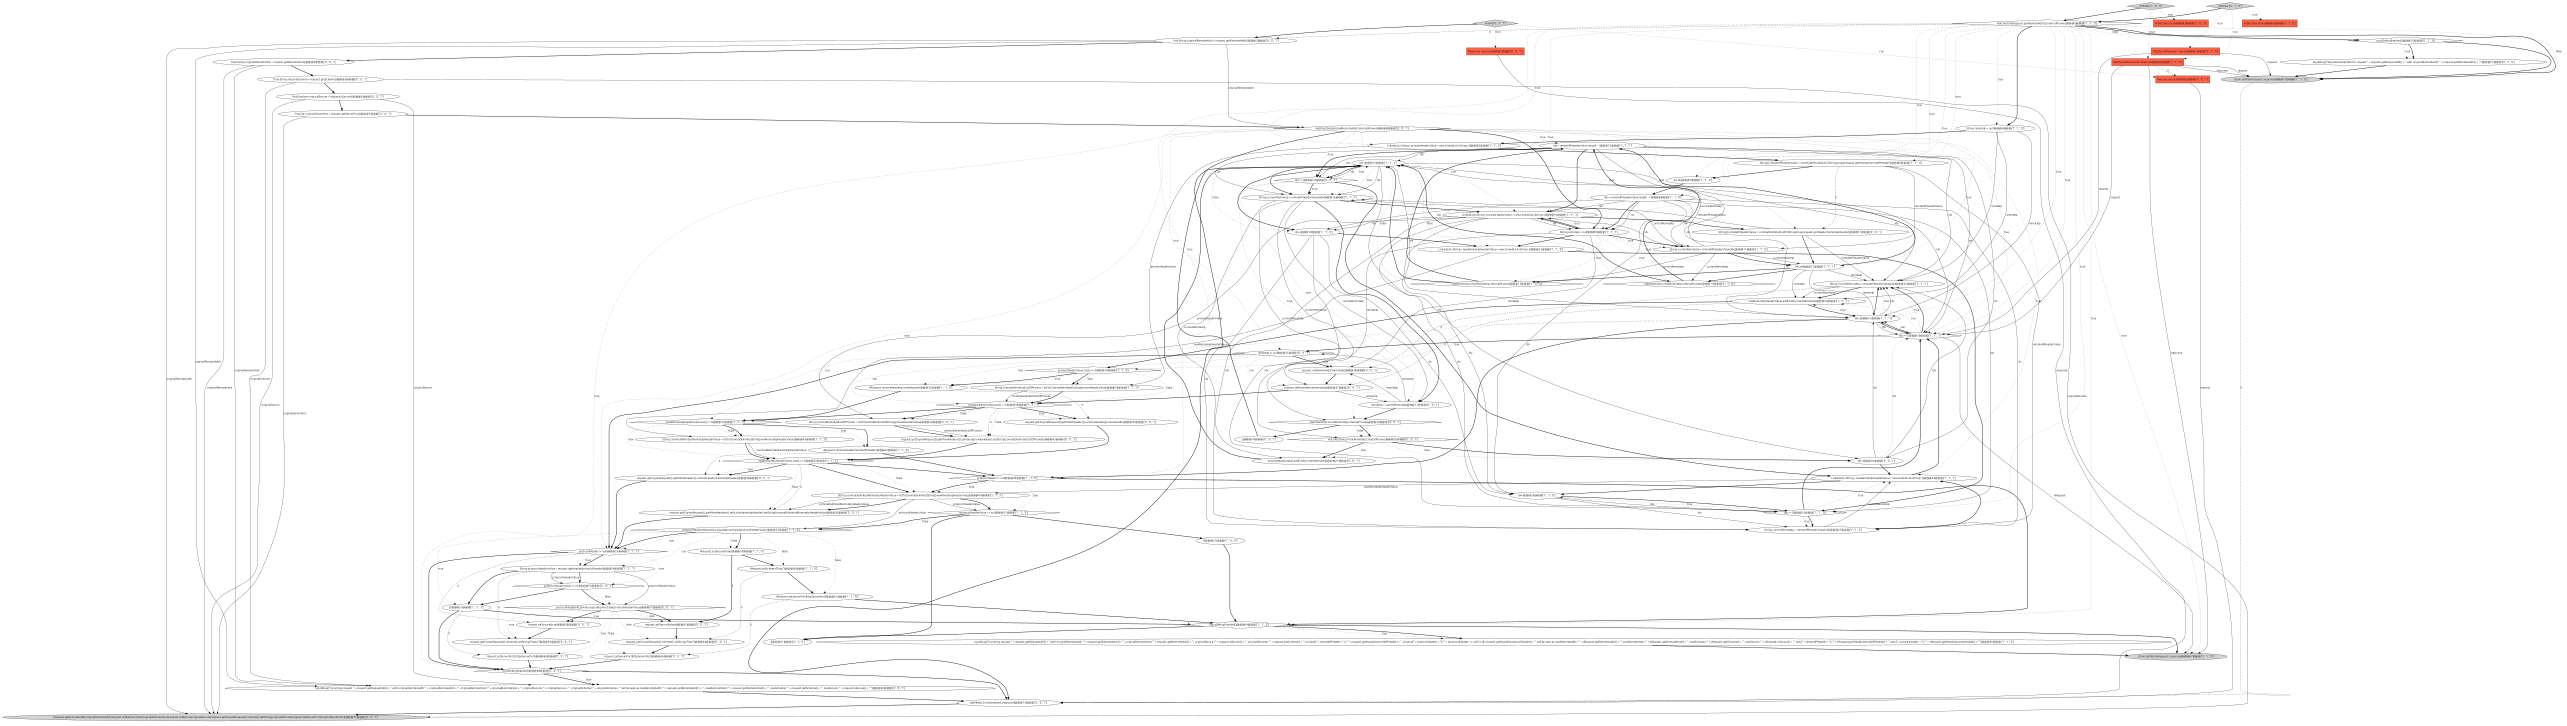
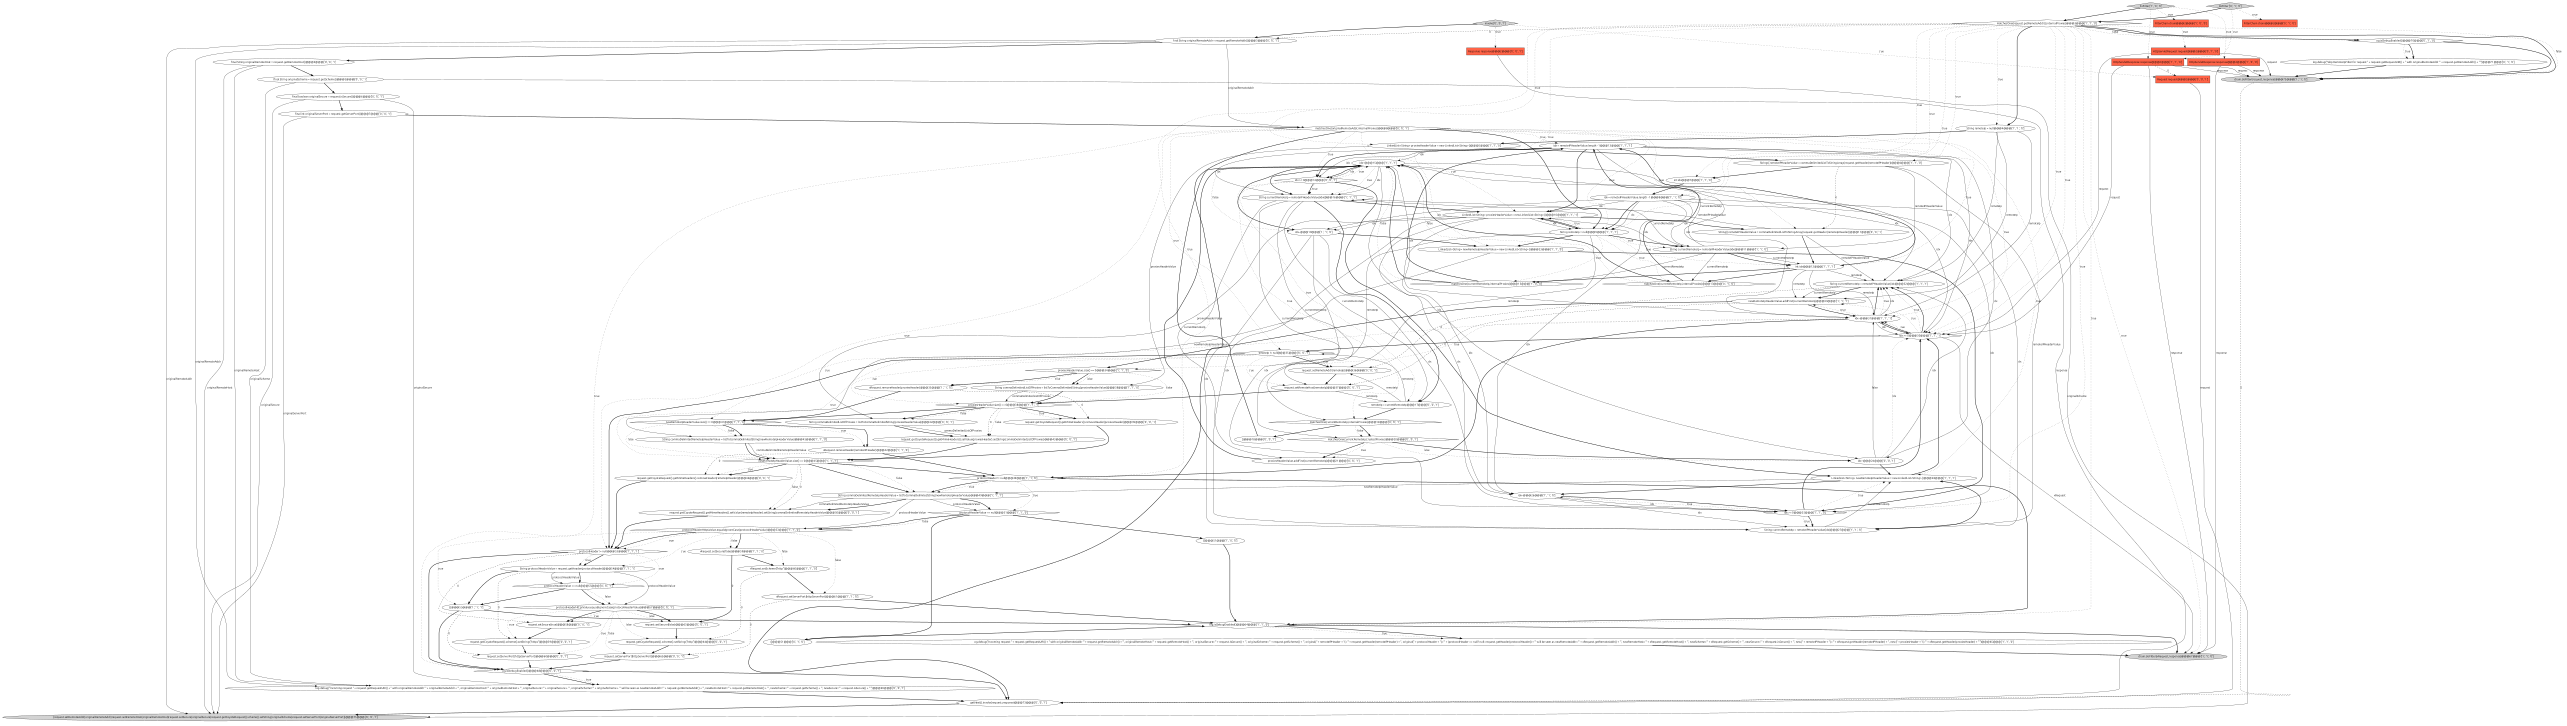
(2211, 26) -> (2183, 38)
none -> (2224, 62)
(1095, 364) -> (871, 372)
(1875, 388) -> (1875, 388)
(1004, 633) -> (1004, 633)
